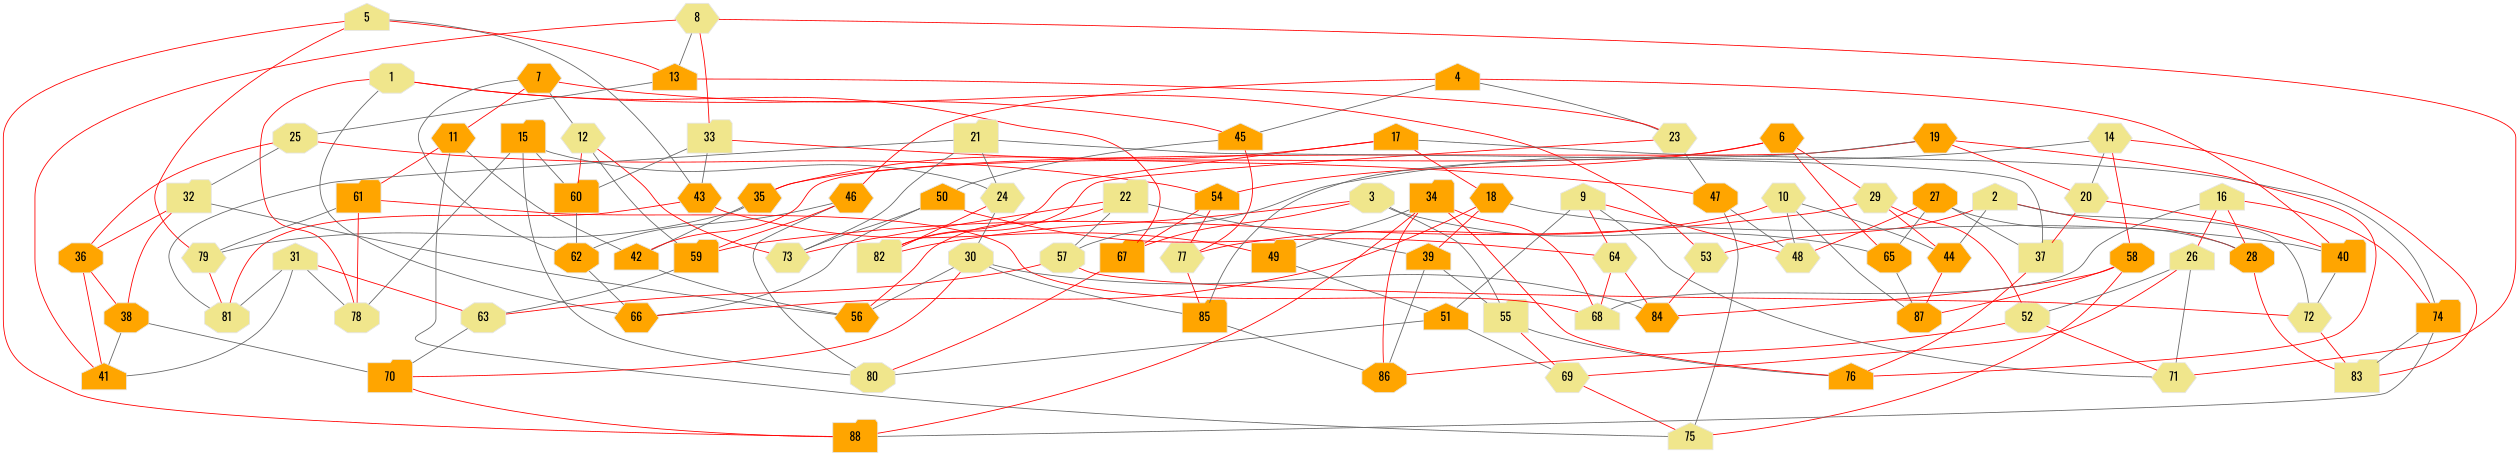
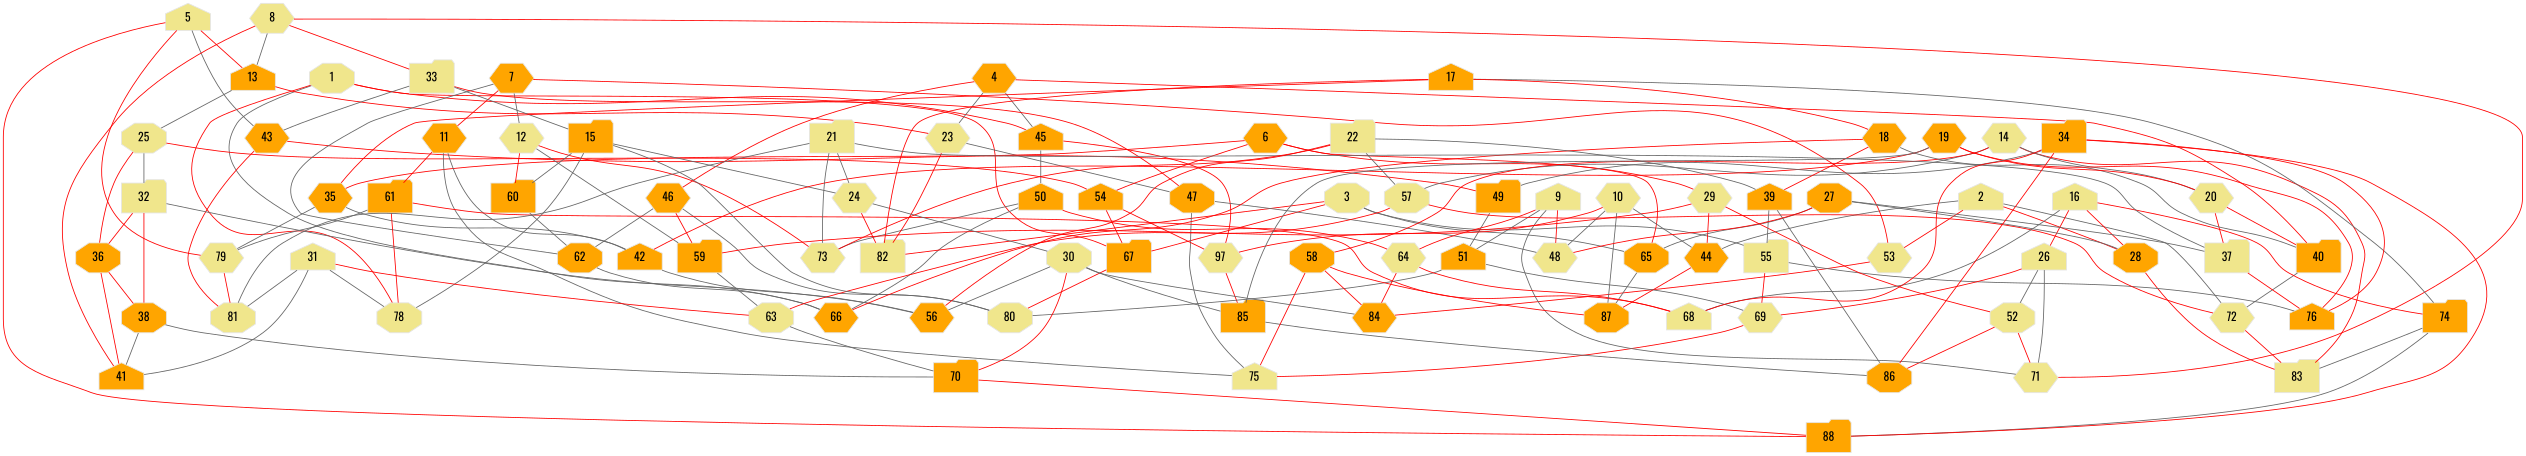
(1458, 78) -> (994, 78)
(623, 177) -> (511, 108)
(1182, 258) -> (1220, 258)
